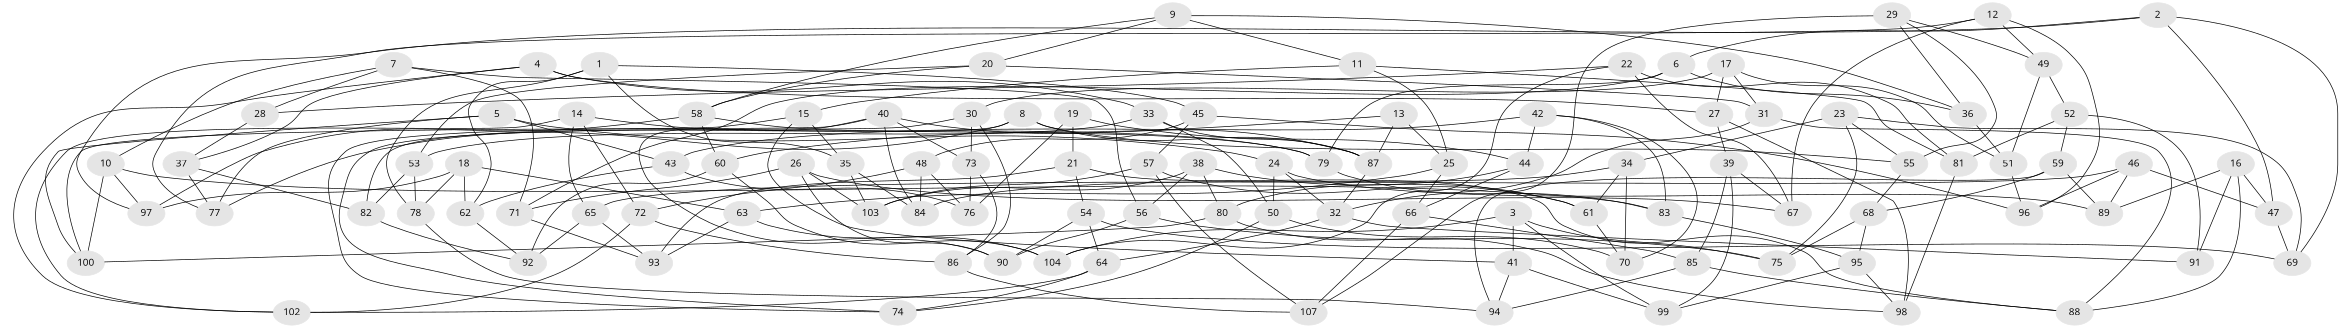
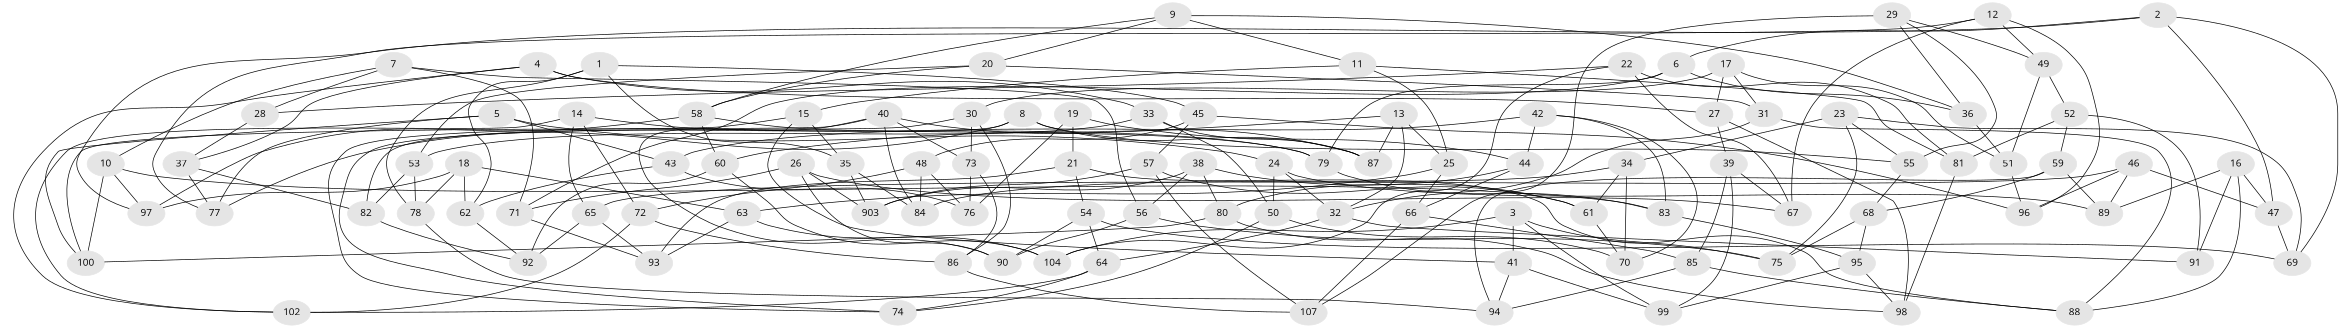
(1354, 189) -> (1400, 172)
(870, 214) -> (870, 214)
